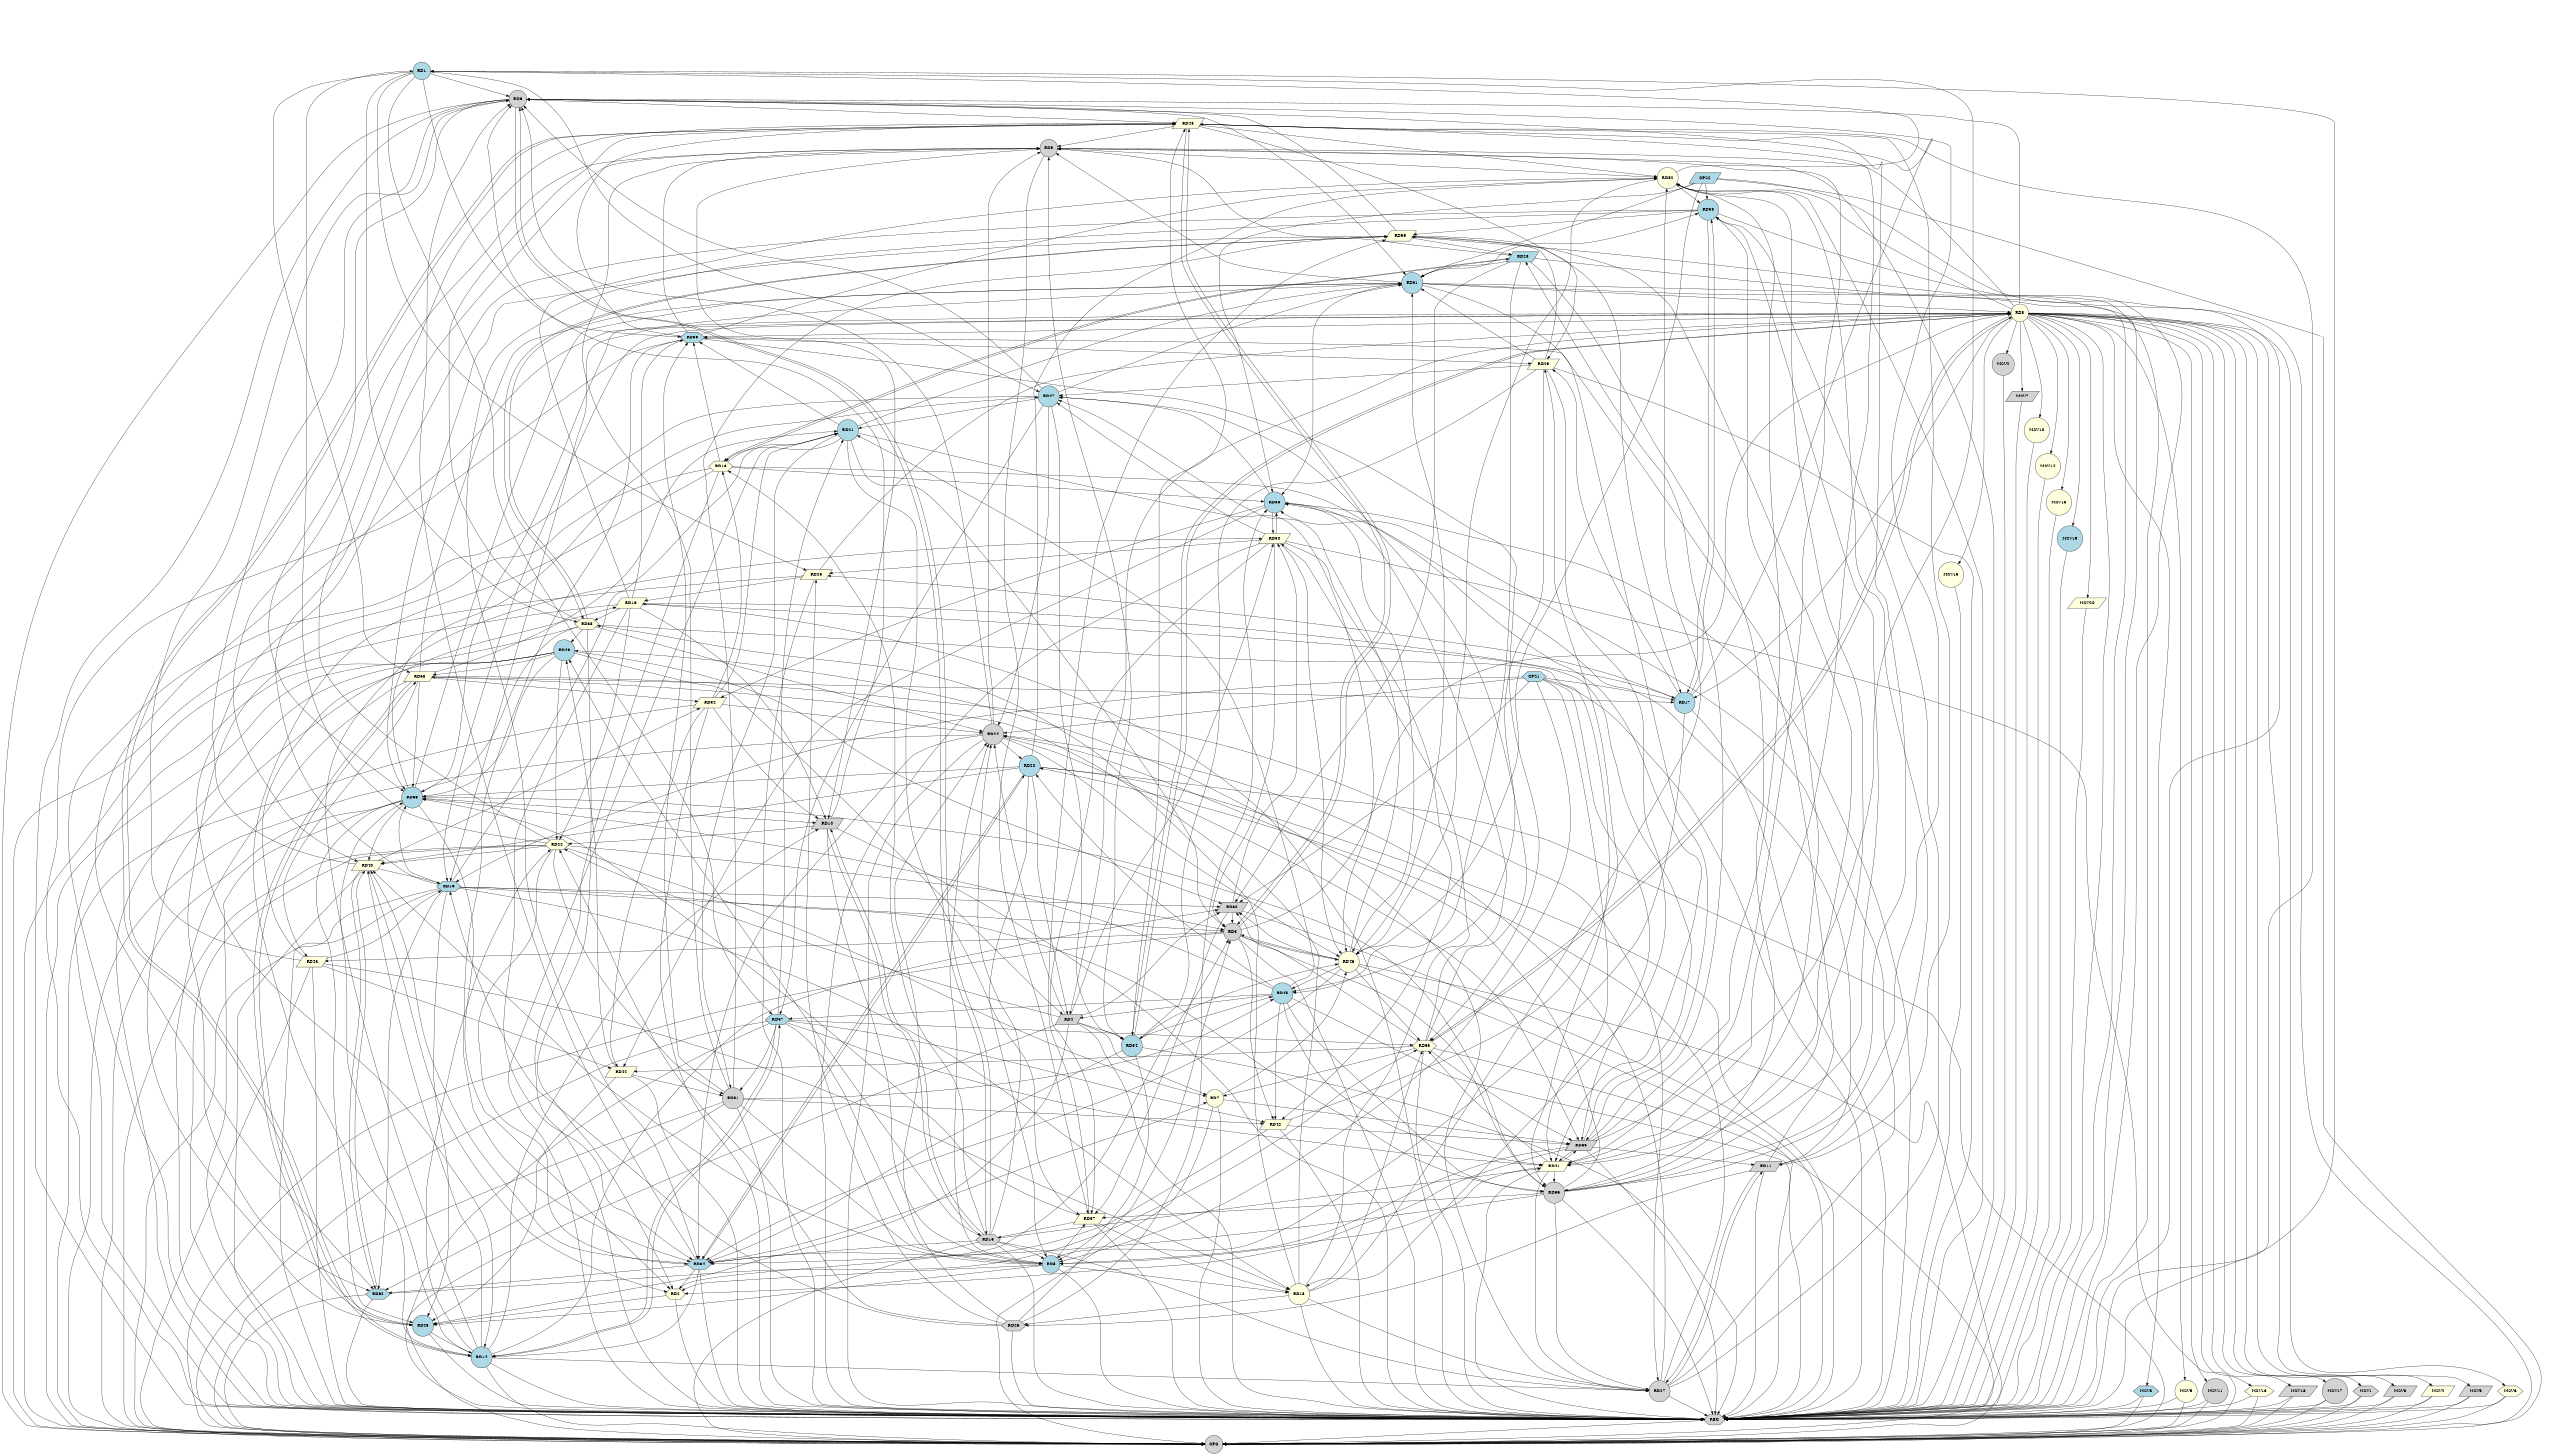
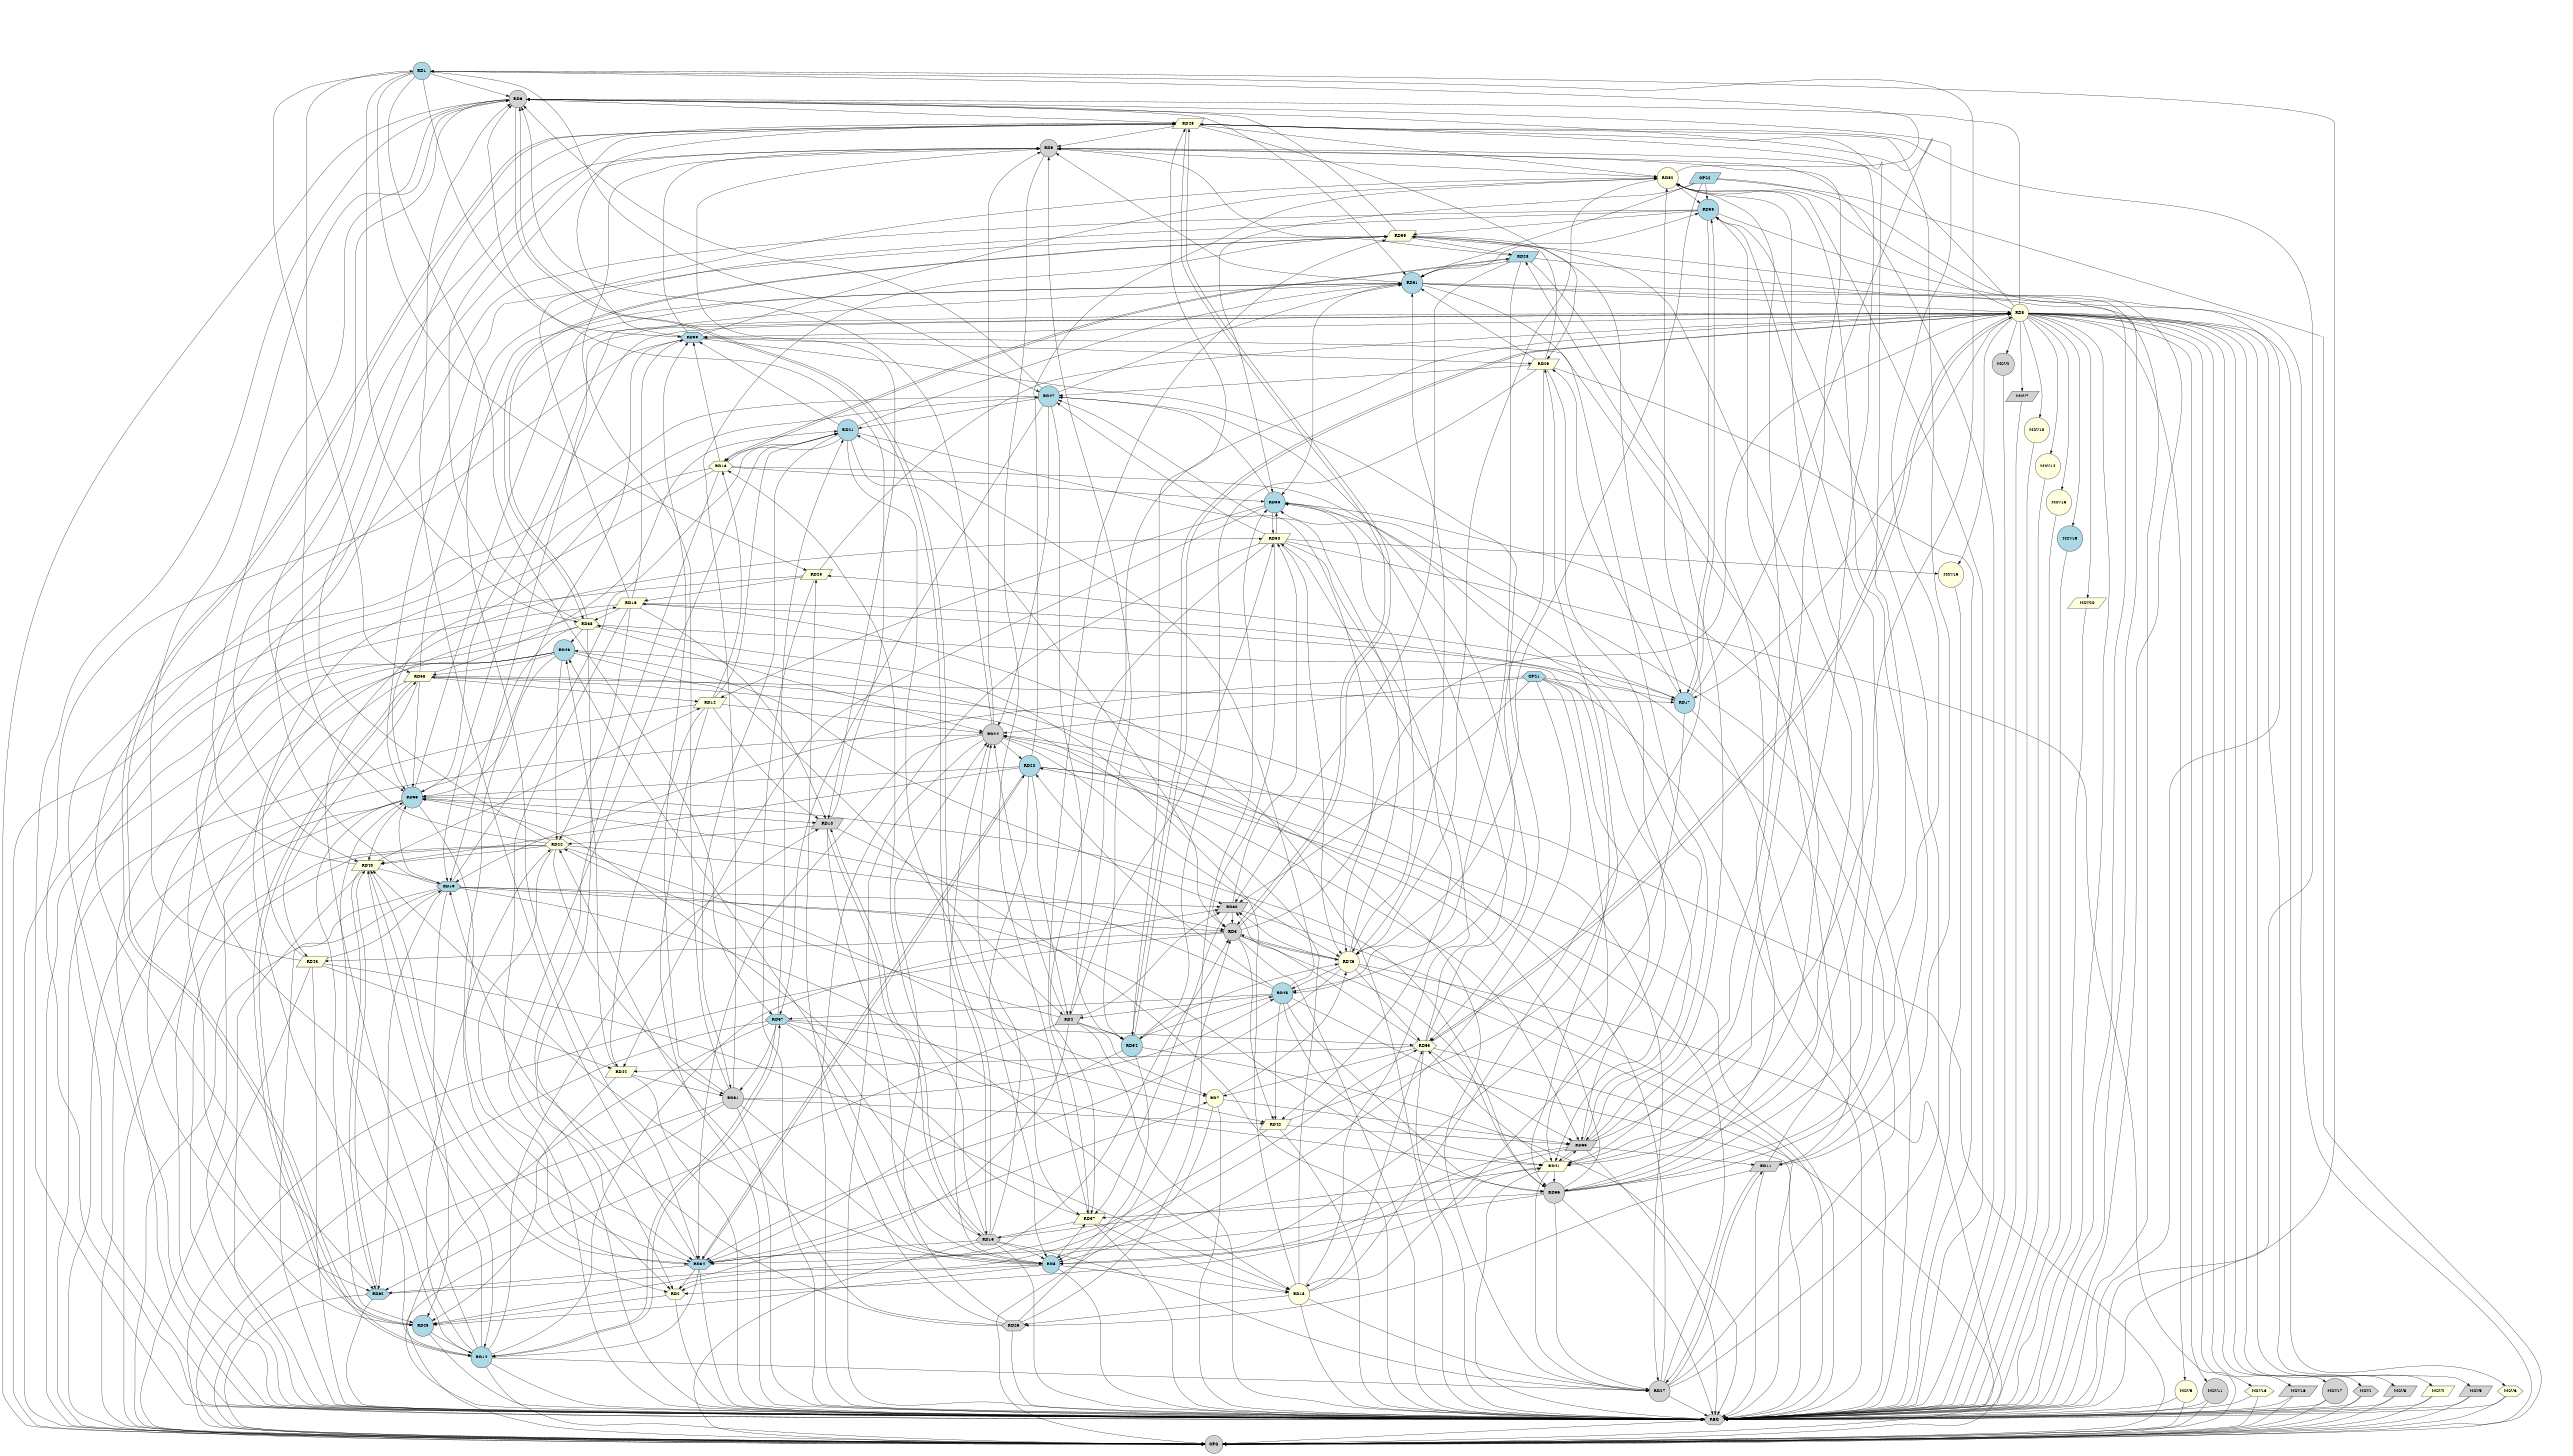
(1047, 556) -> (1611, 557)
(710, 703) -> (710, 703)
(2146, 1391) -> none
